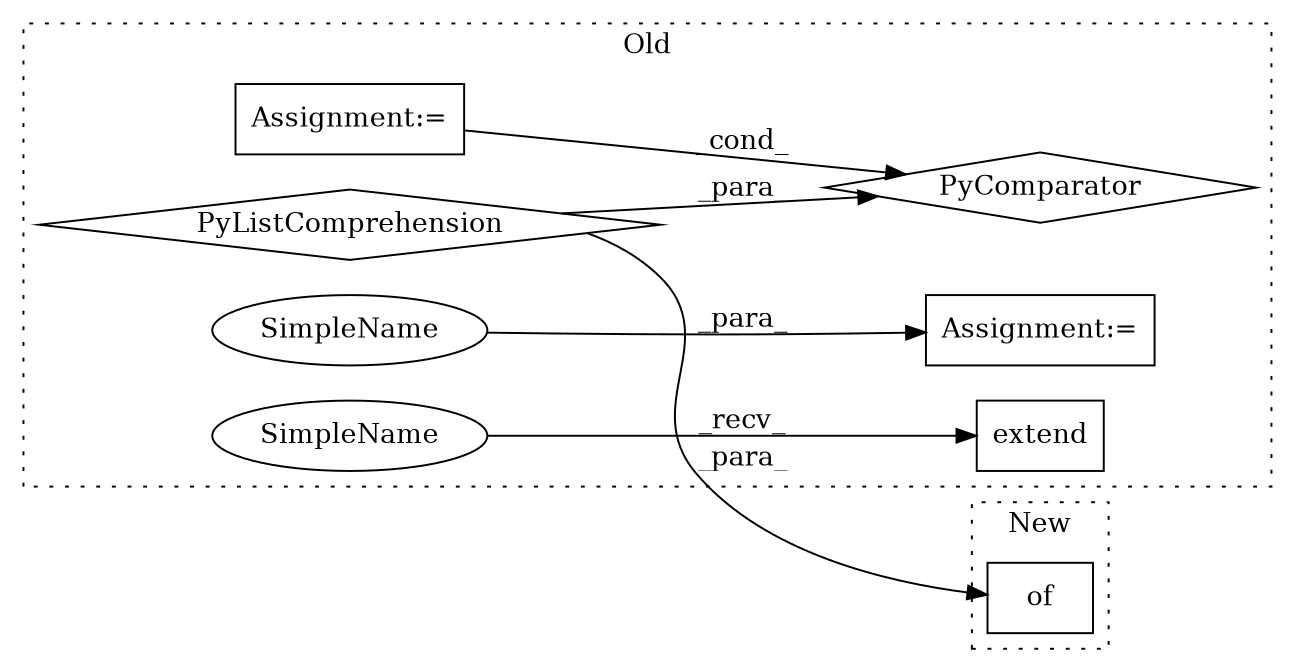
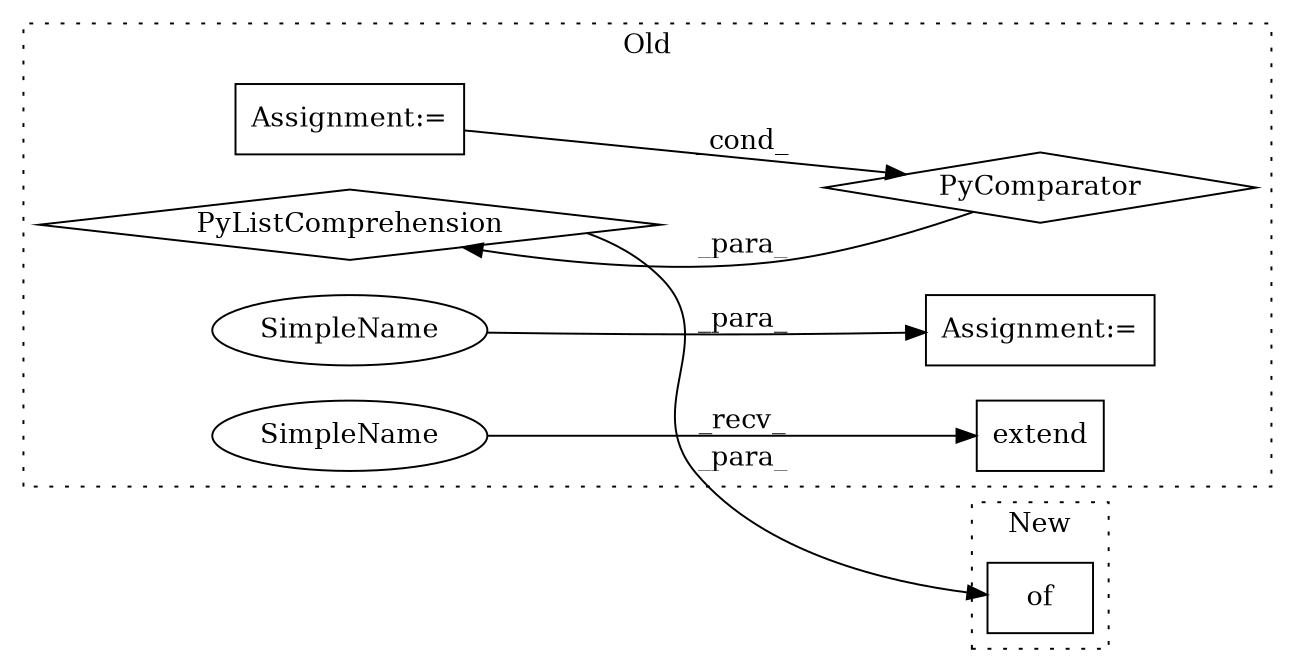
(710, 205) -> (731, 265)
